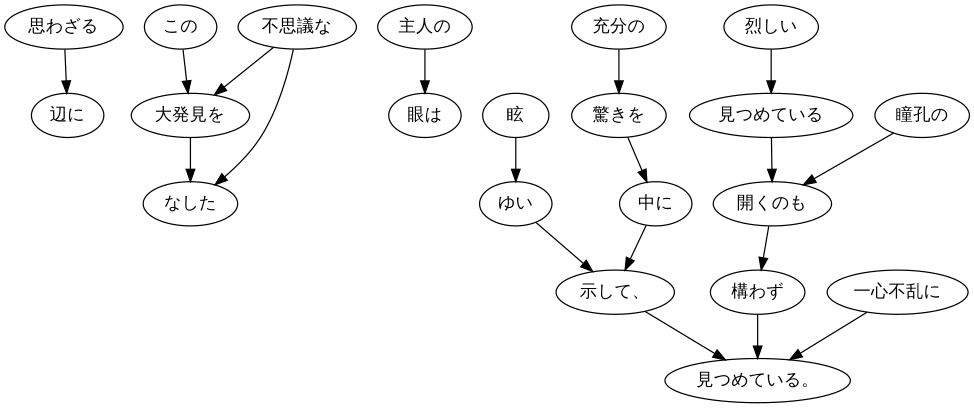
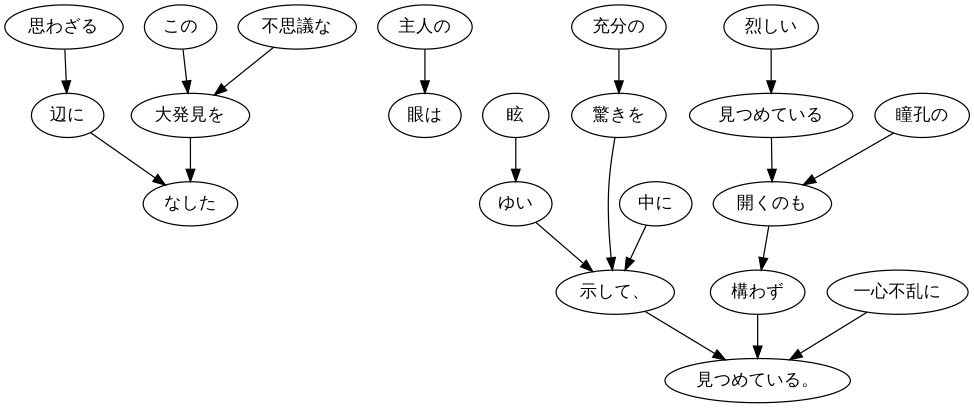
(270, 120) -> (123, 155)
(635, 154) -> (608, 197)
